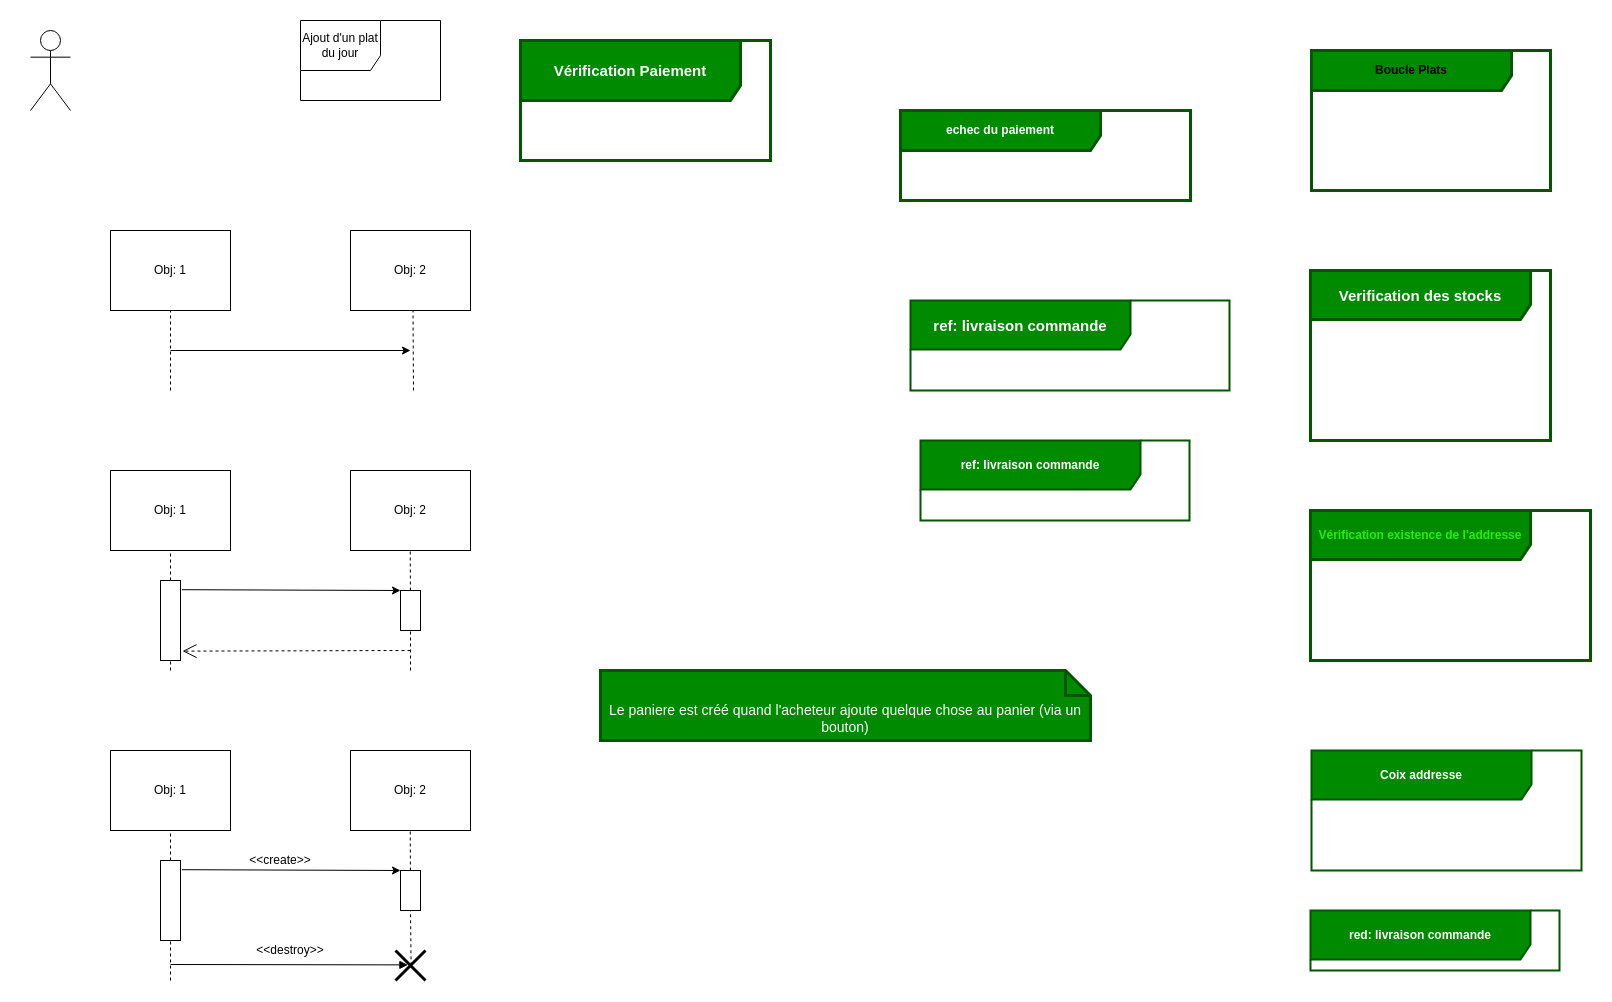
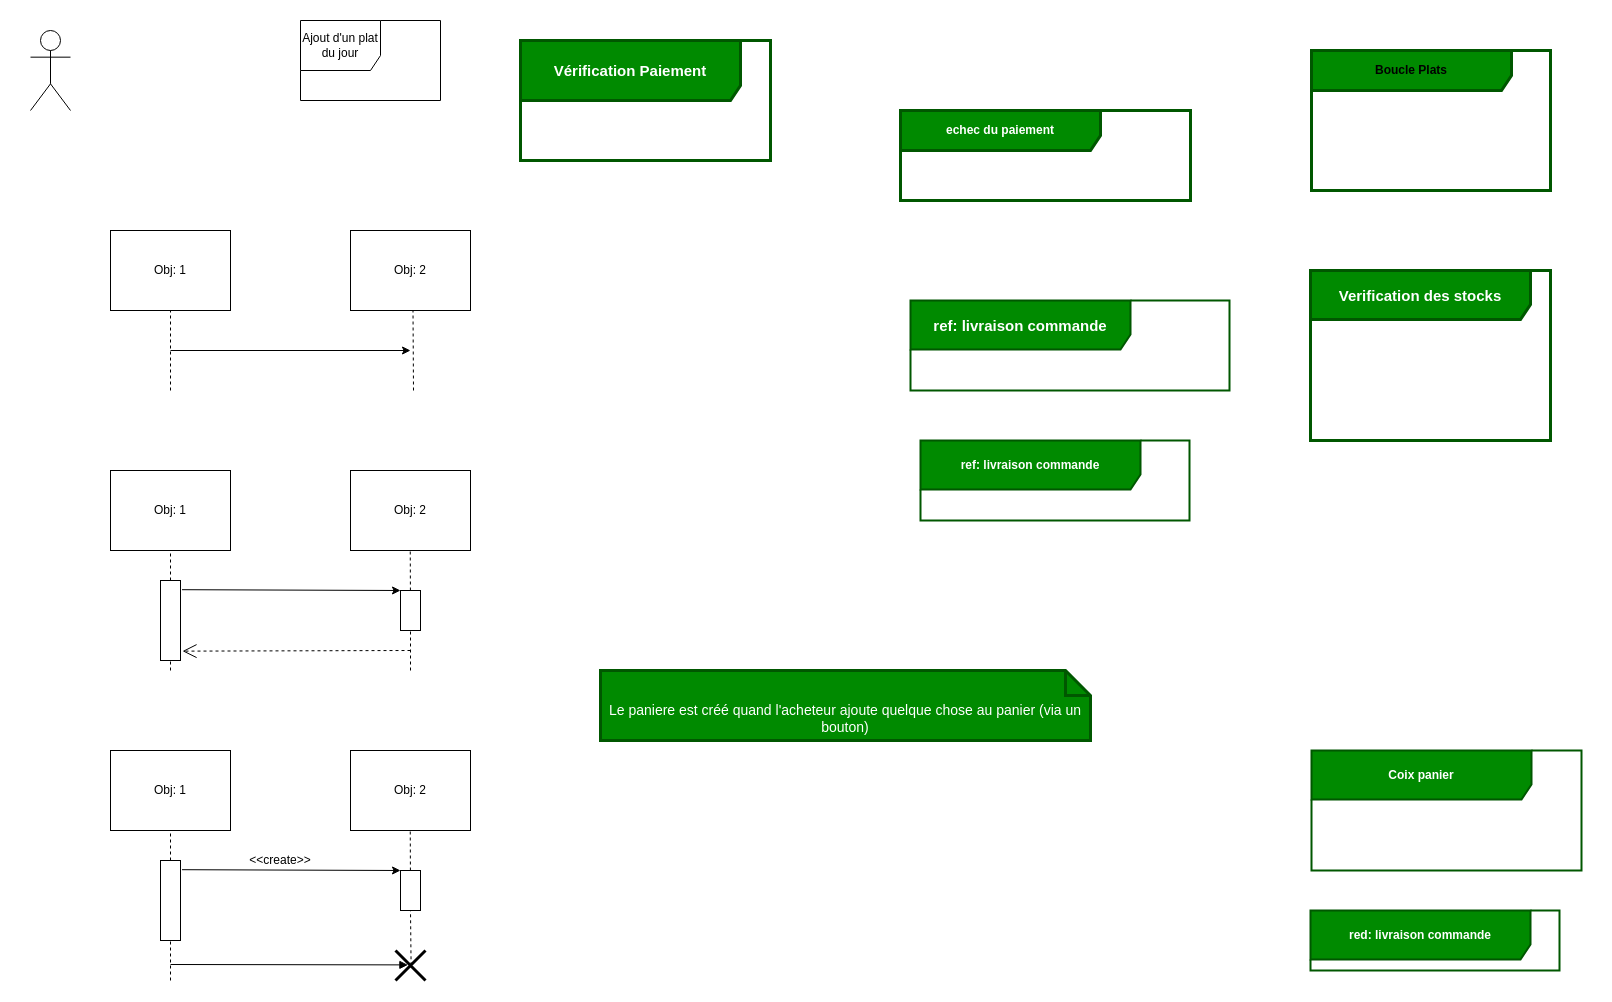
(1451, 586) -> none
(1422, 776) -> (1422, 776)
(291, 951) -> none
